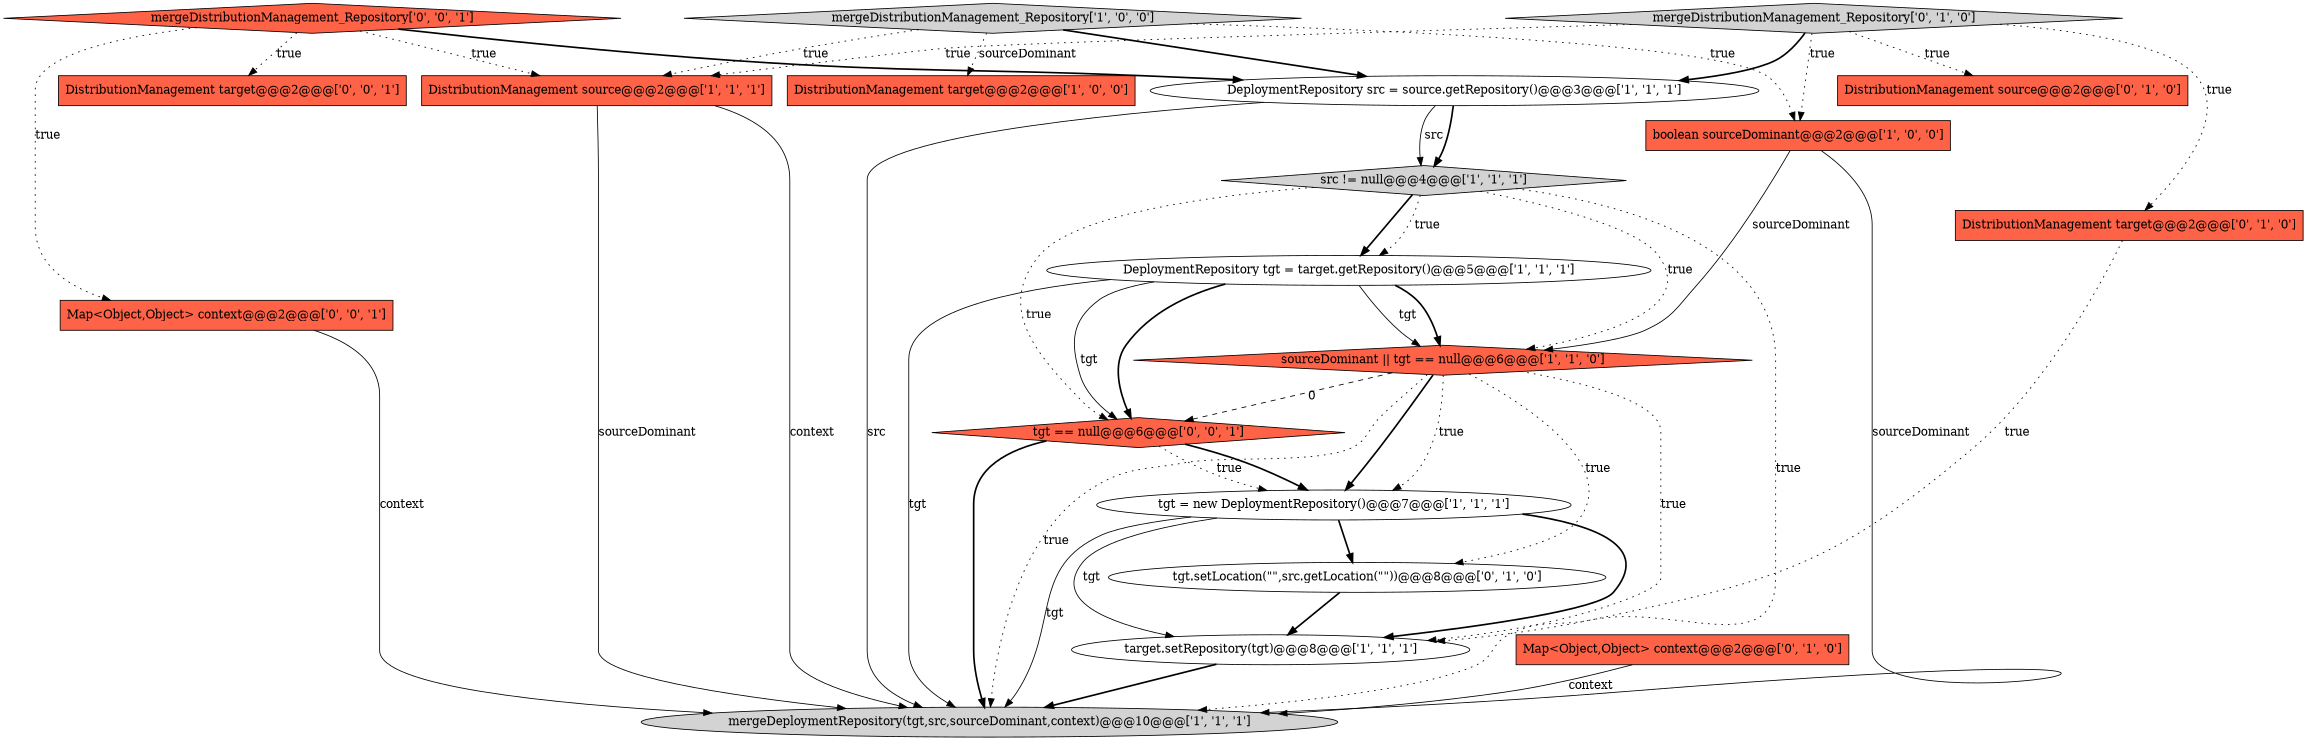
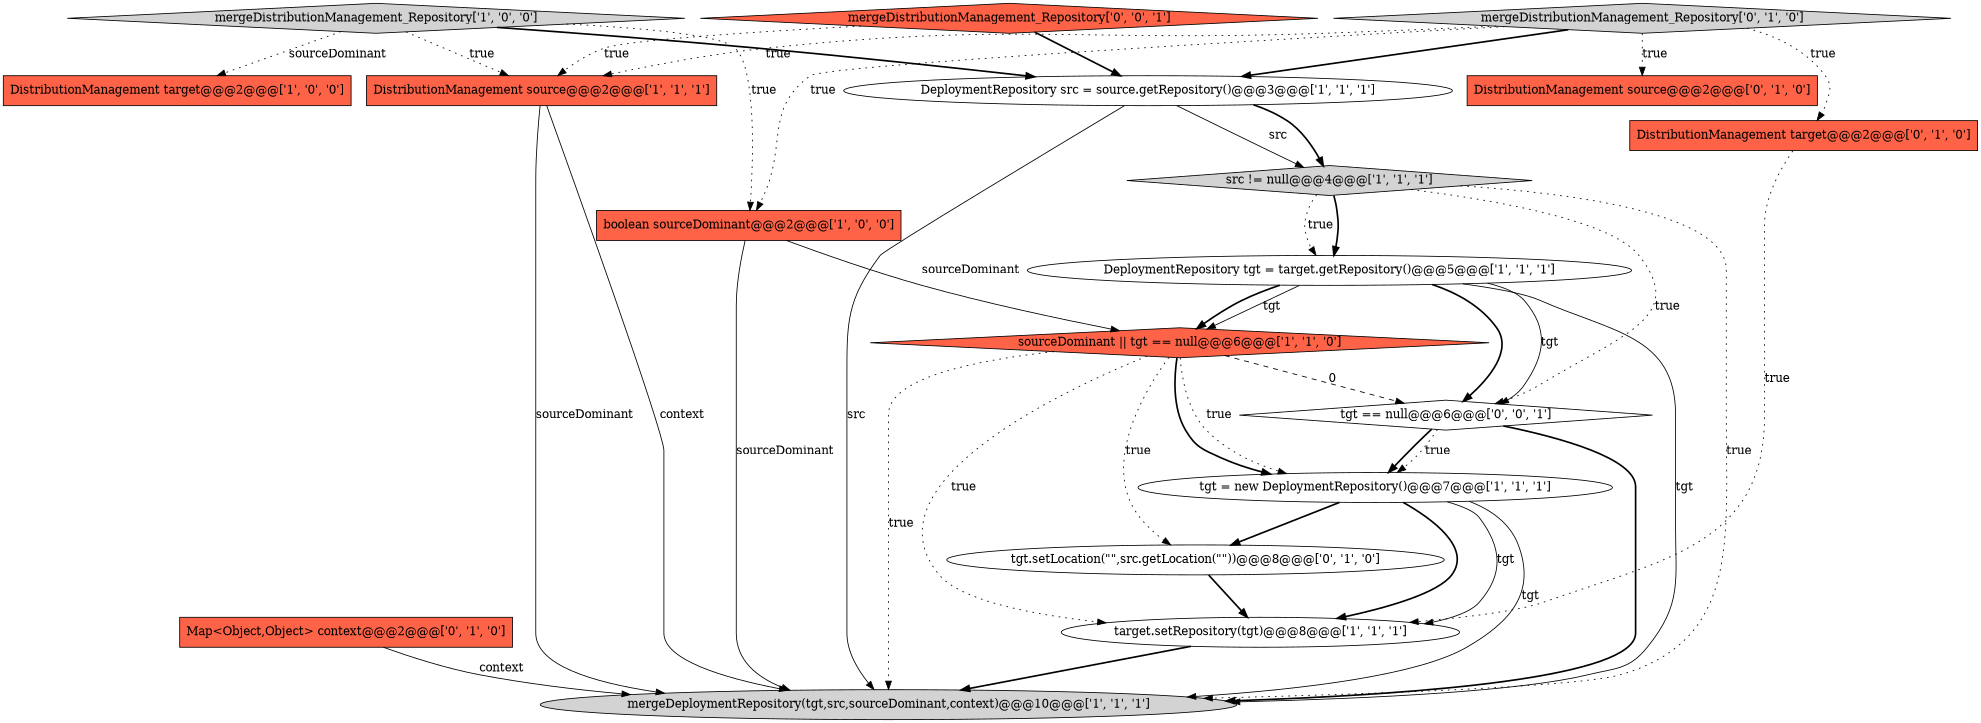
(232, 91) -> none
(1655, 253) -> none
(227, 315) -> none
(1138, 433) -> (1446, 415)
